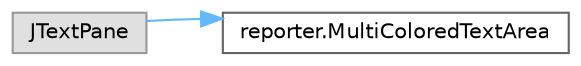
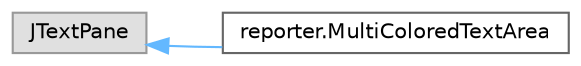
(174, 20) -> (195, 47)
